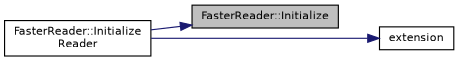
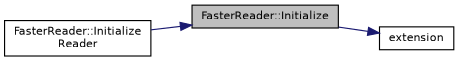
(259, 38) -> (353, 29)
